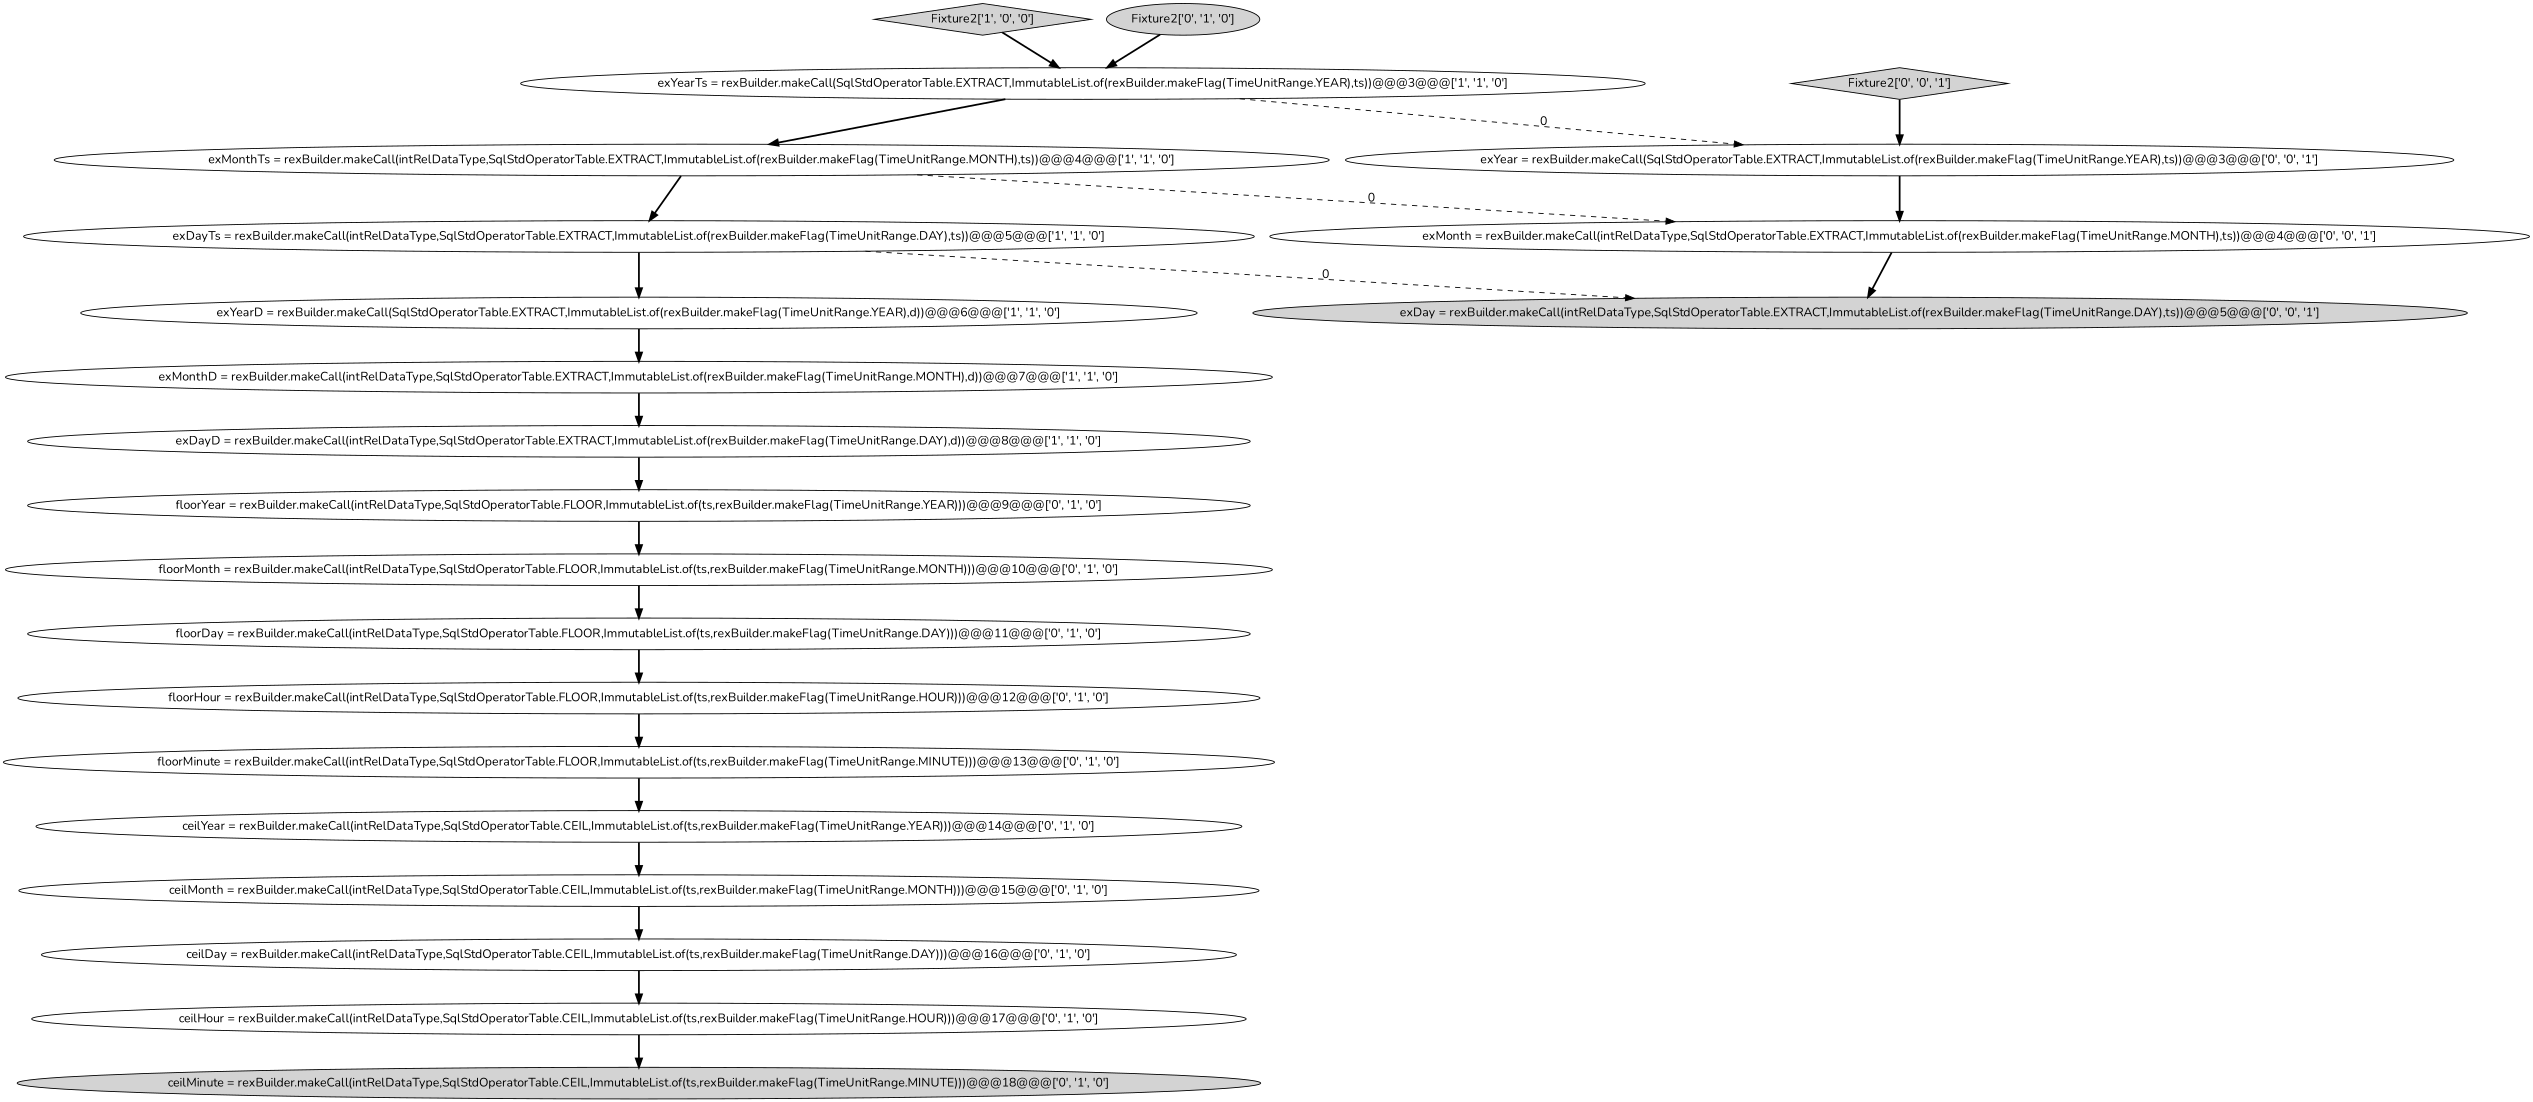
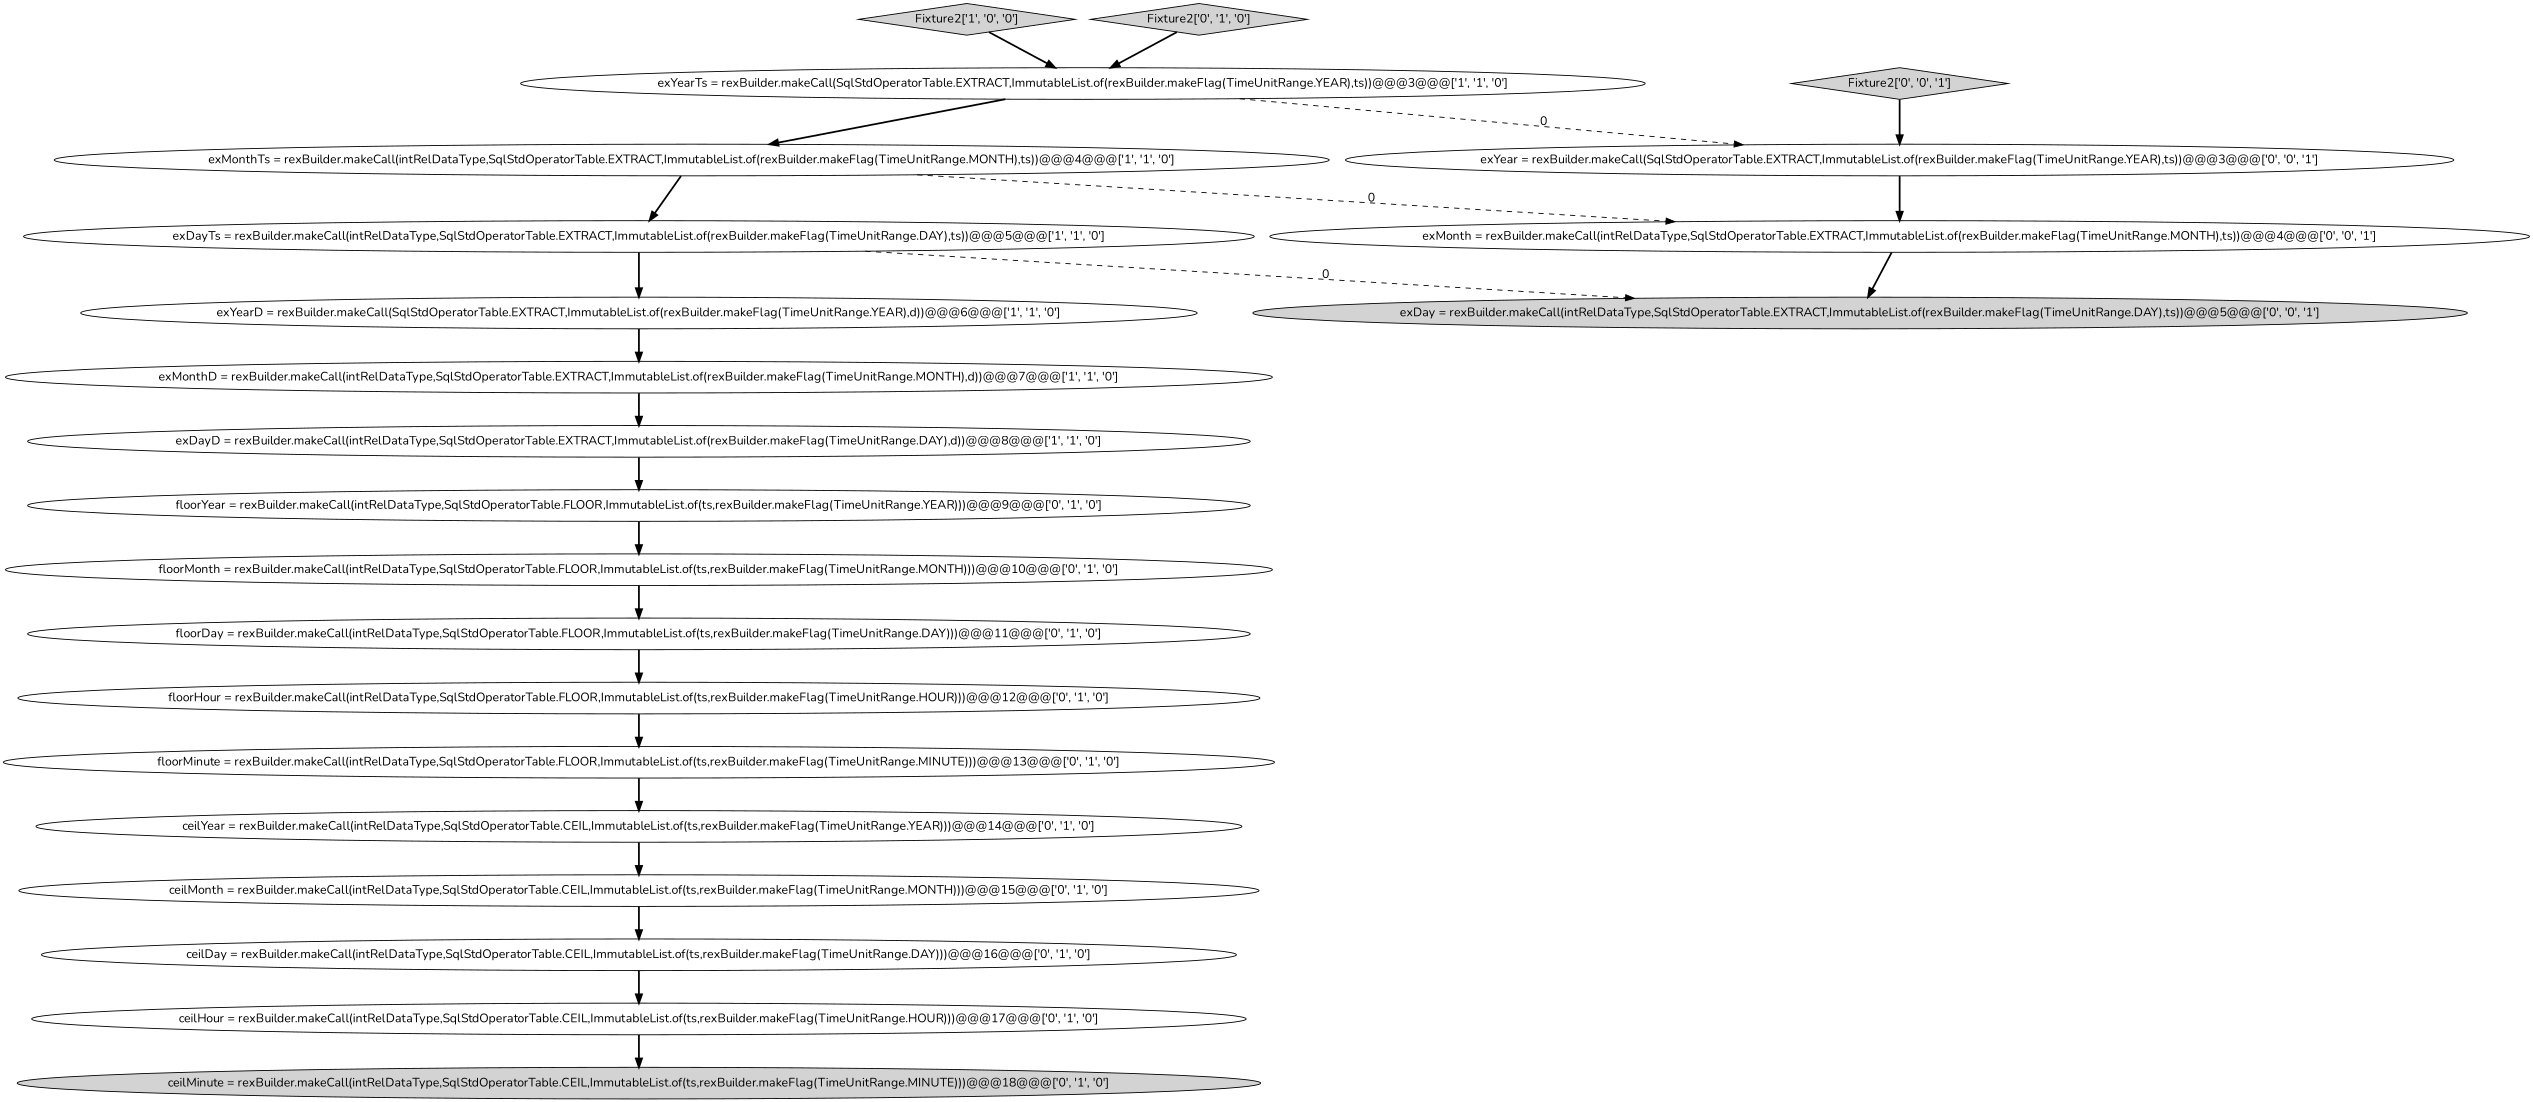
(1183, 19) -> (1199, 19)
